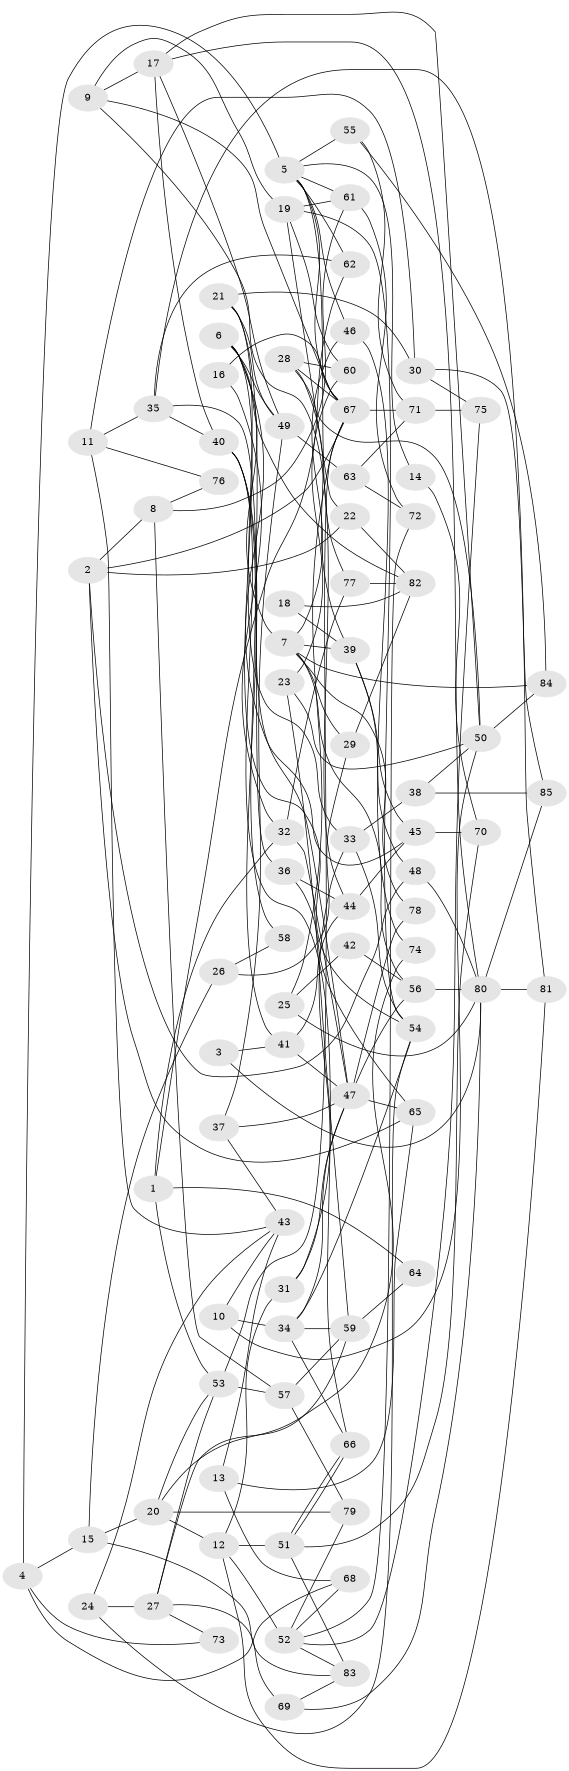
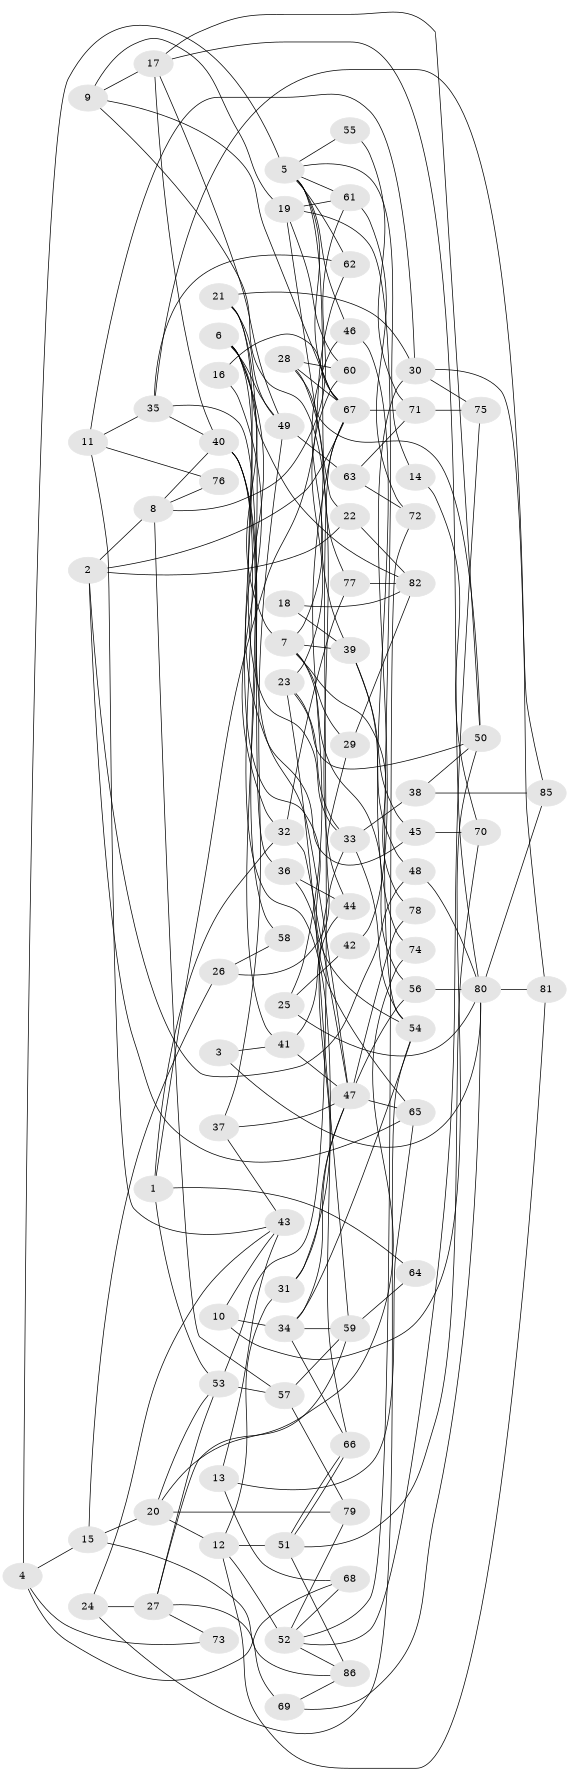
none -> (185, 477)
(547, 684) -> none
none -> (317, 761)
(376, 875) -> none
(383, 968) -> (380, 588)
(350, 1674) -> (350, 1674)
